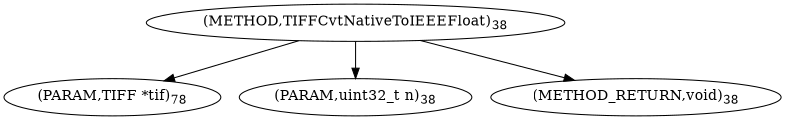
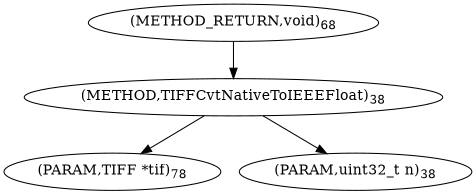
(492, 59) -> (233, 55)
(731, 96) -> (329, 21)
